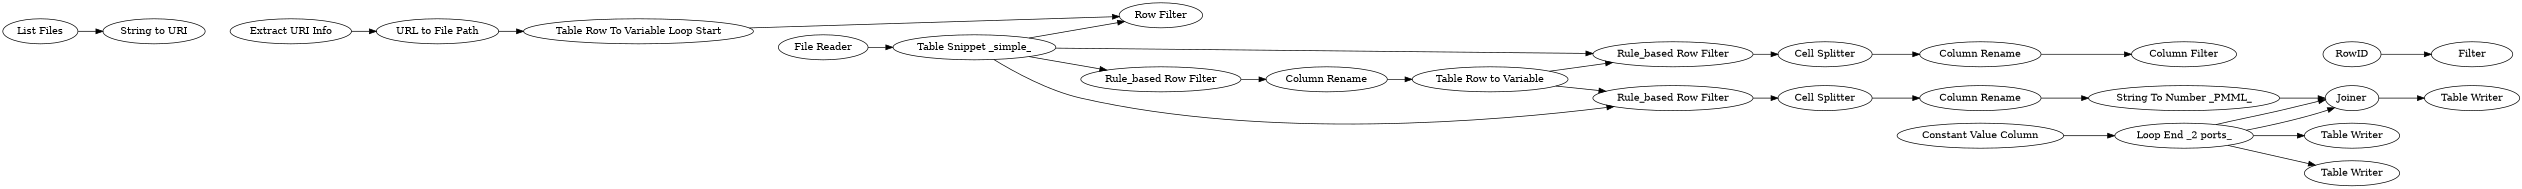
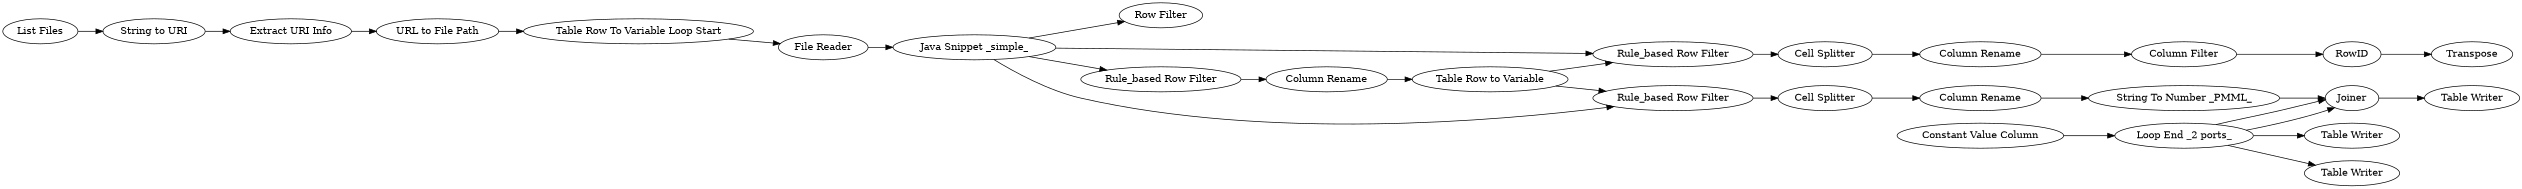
(931, 22) -> (751, 41)
none -> (214, 31)
(974, 47) -> (974, 47)
none -> (2276, 54)
(2472, 54) -> (2472, 54)
